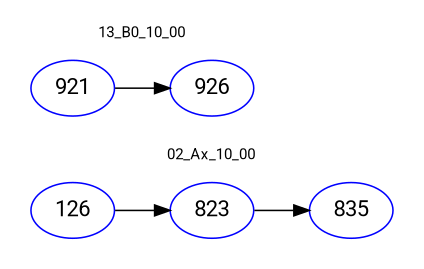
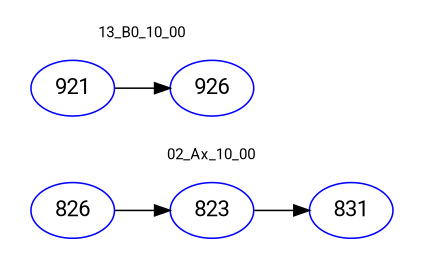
(73, 210) -> (73, 210)
(351, 210) -> (351, 210)
